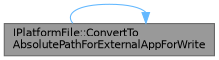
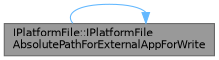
(109, 40) -> (109, 40)
